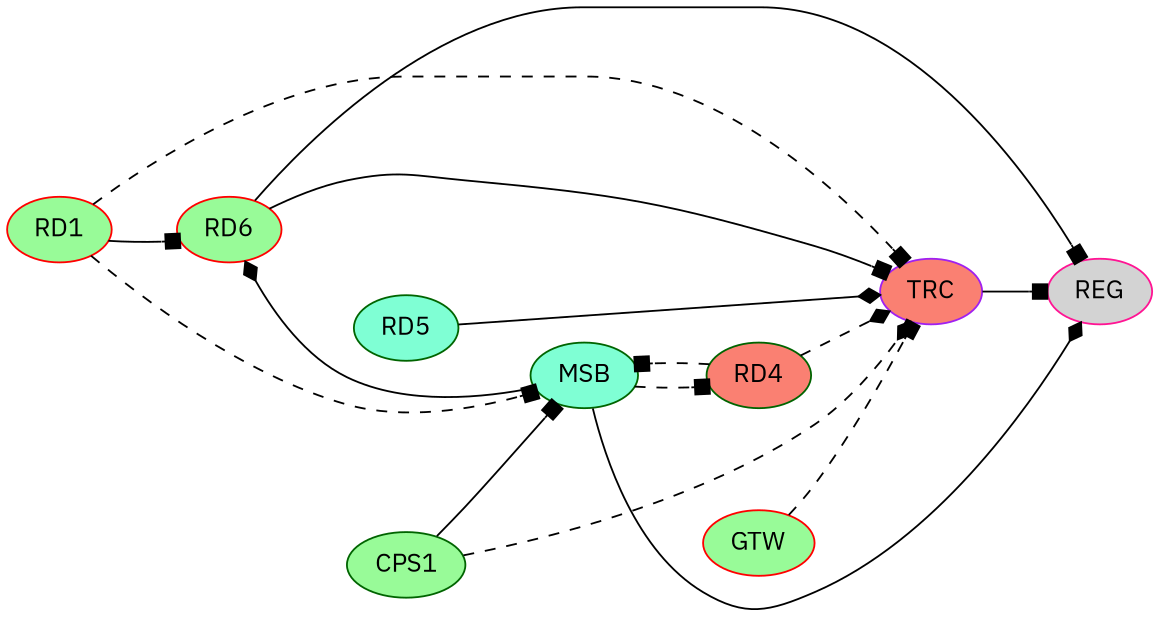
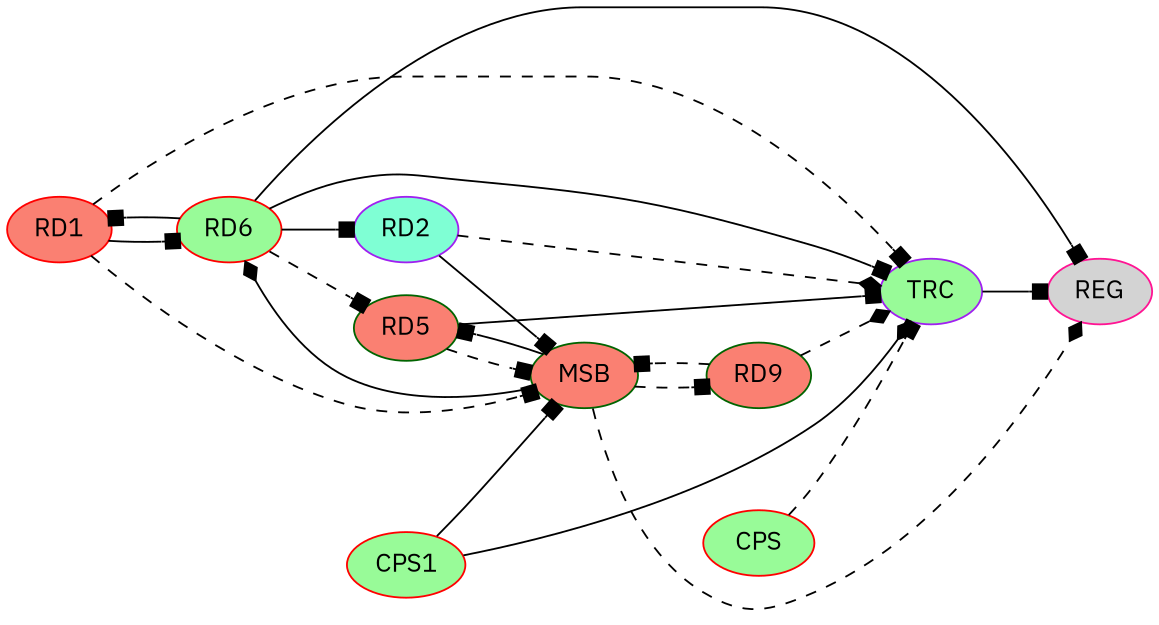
none -> (154, 217)
(59, 230) -> (59, 230)
none -> (406, 230)
none -> (310, 274)
(931, 292) -> (931, 292)
(660, 310) -> (660, 310)
(406, 328) -> (406, 328)
none -> (510, 344)
none -> (479, 359)
(584, 375) -> (584, 375)
(759, 375) -> (759, 375)
(701, 485) -> (701, 485)
(759, 543) -> (759, 543)
(406, 565) -> (406, 565)
(826, 586) -> (826, 586)
